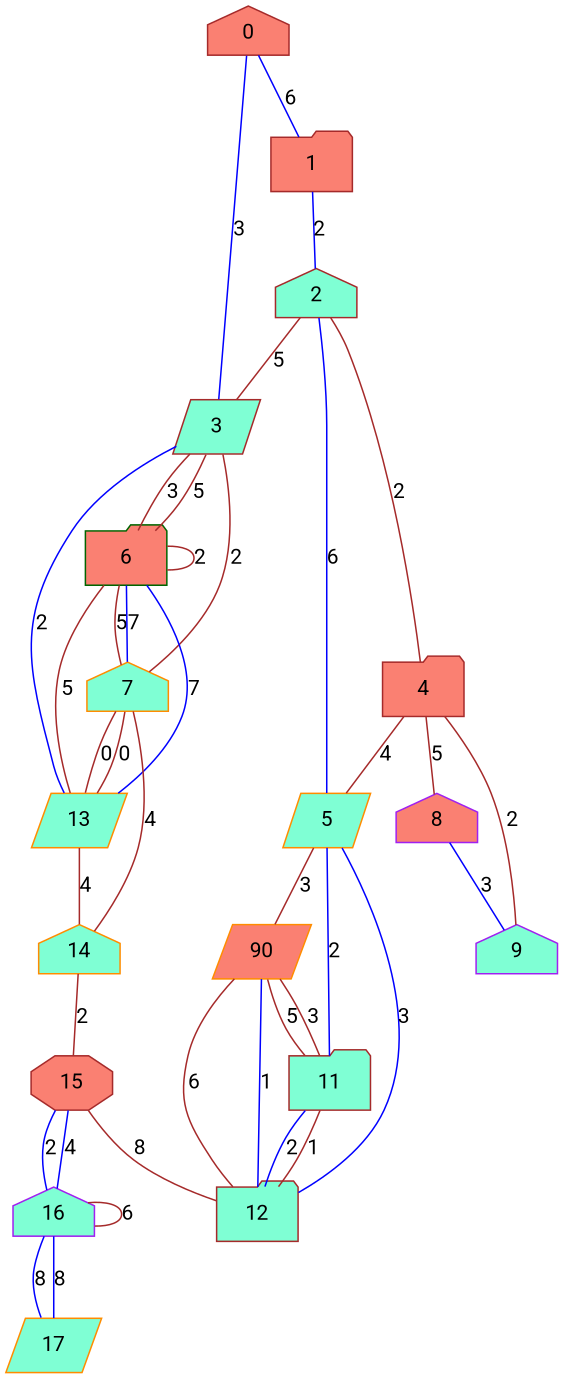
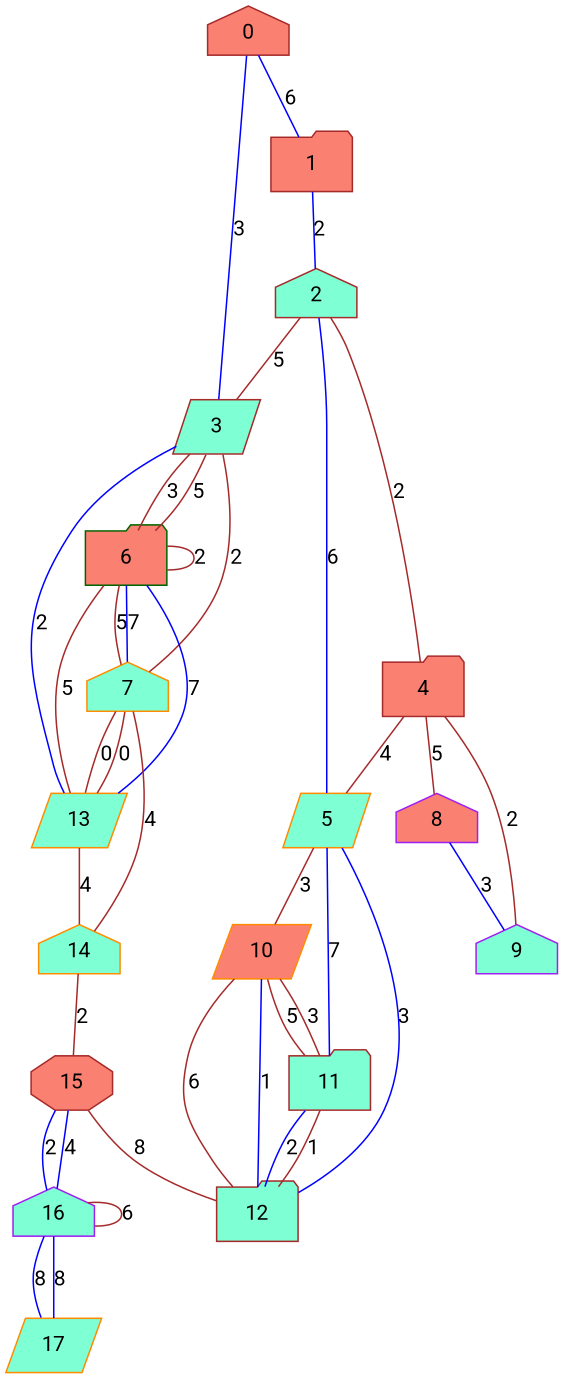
(262, 952) -> (262, 952)
(334, 952) -> (334, 952)
